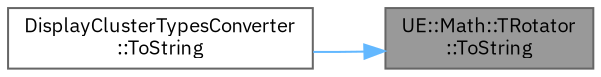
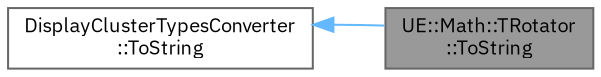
(339, 52) -> (359, 25)
